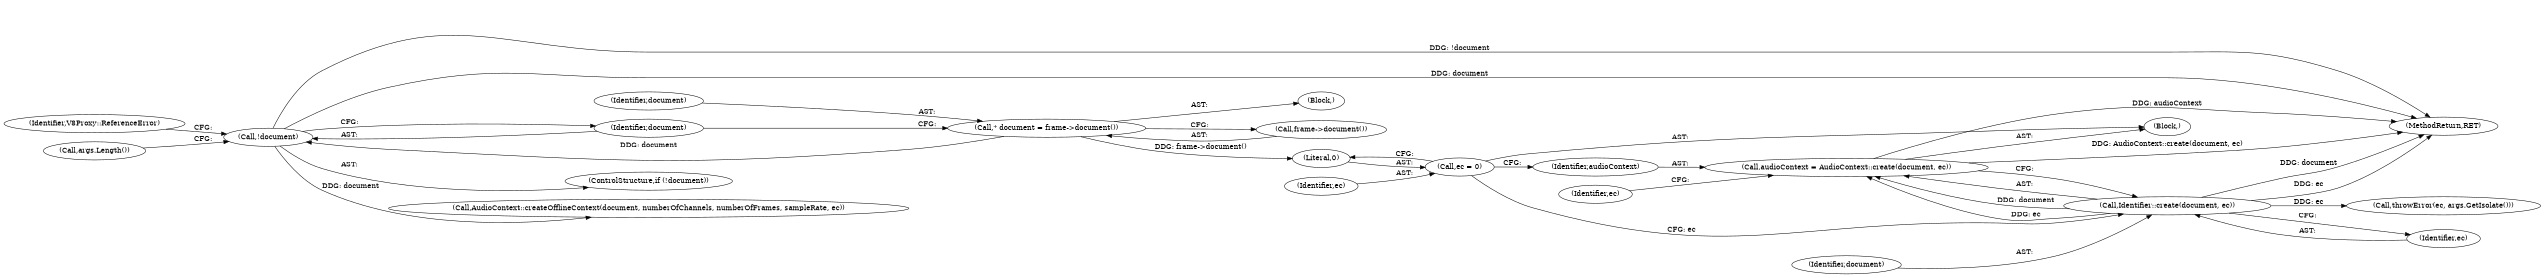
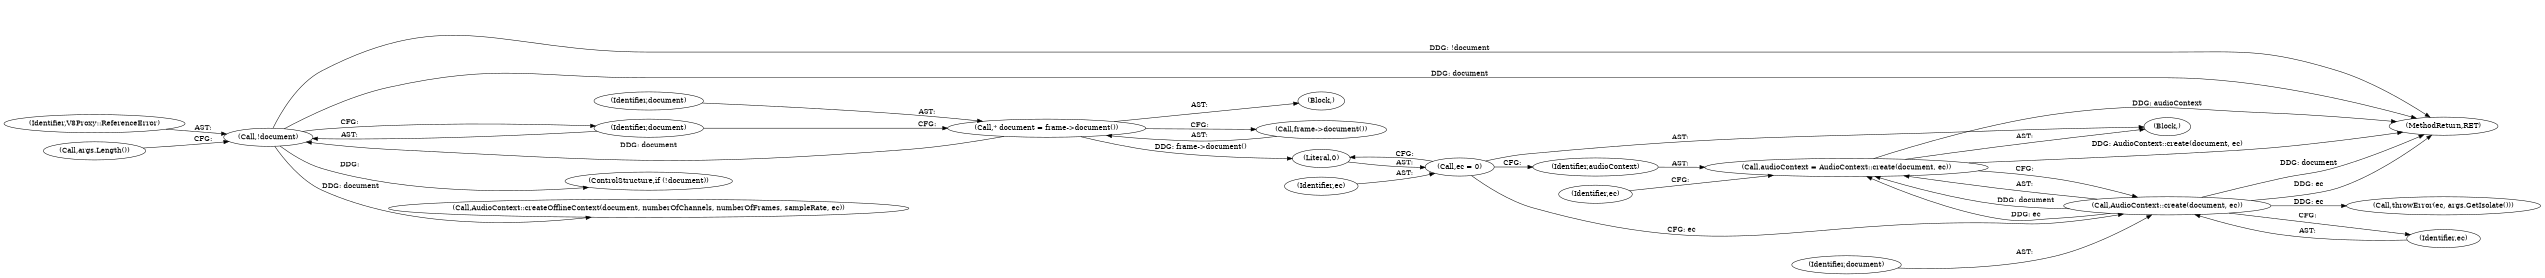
(204, 128) -> (204, 128)
(351, 165) -> (351, 165)
(2167, 206) -> (2167, 206)
